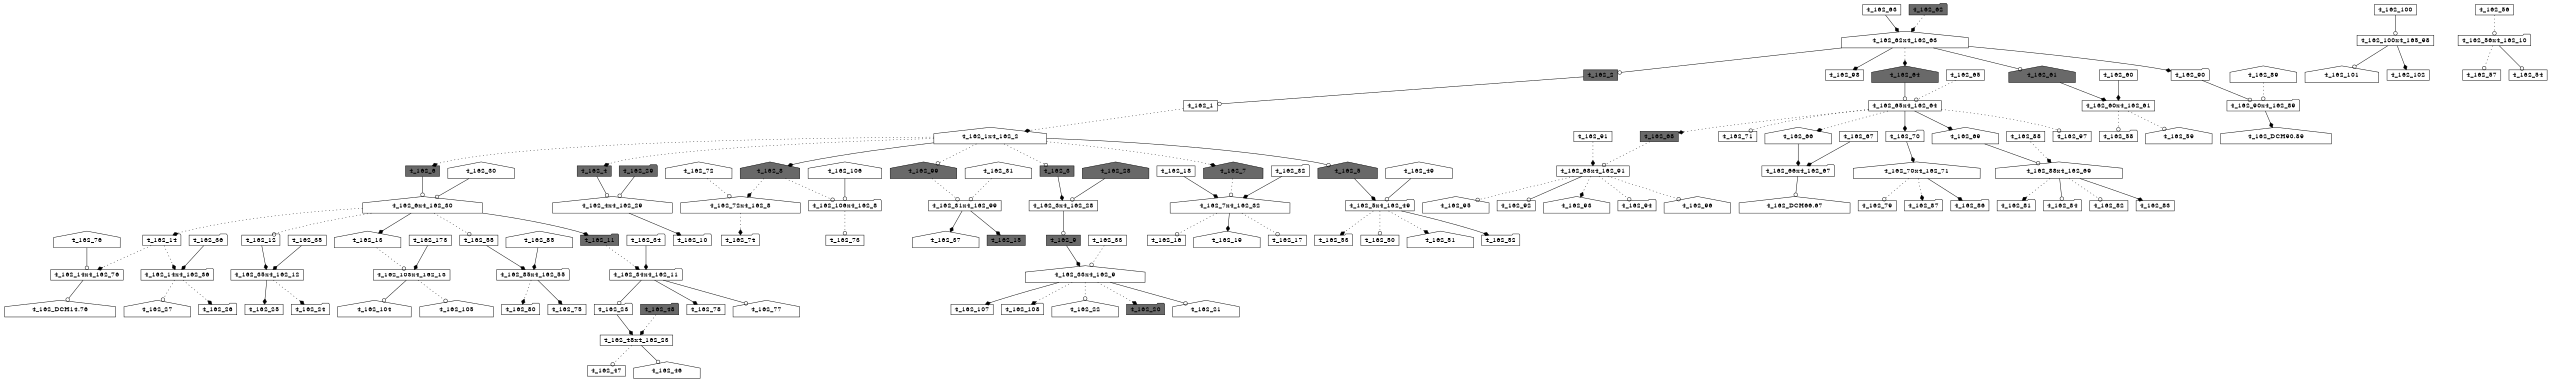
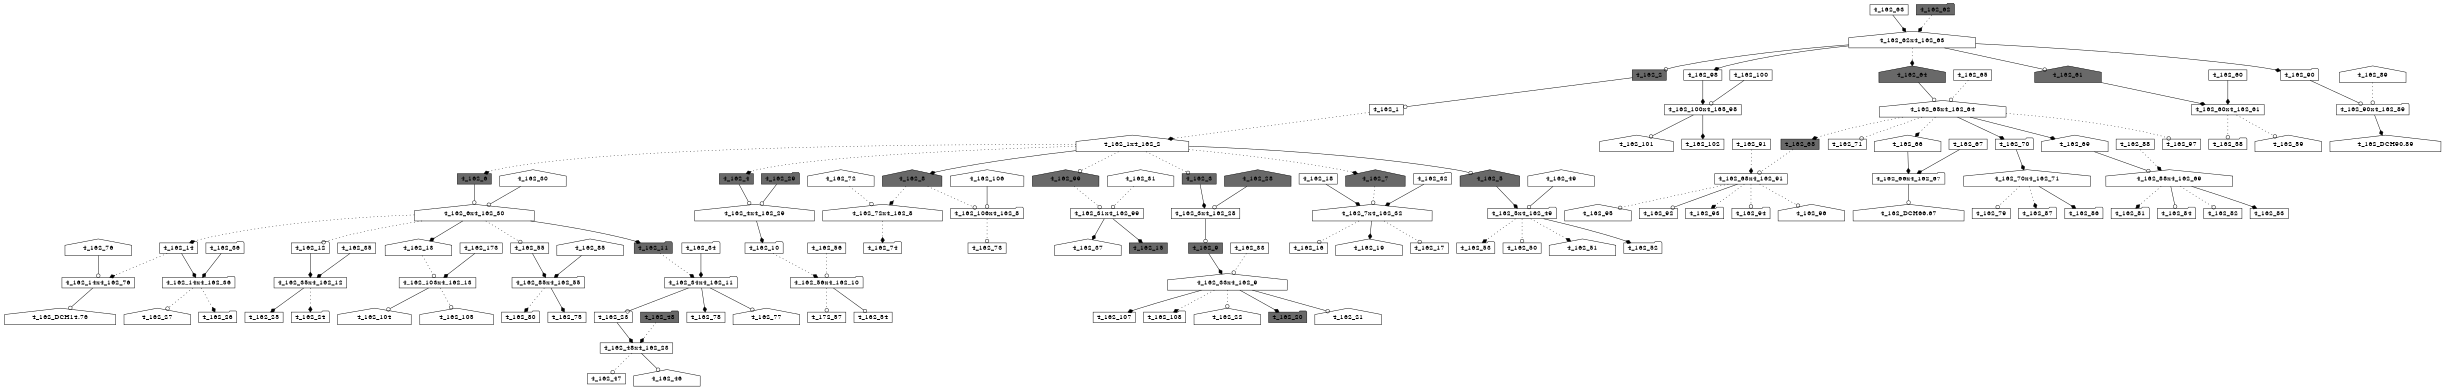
(2482, 75) -> (827, 317)
none -> (1703, 90)
(1905, 106) -> (1943, 110)
(1577, 206) -> (1705, 214)
(168, 255) -> (187, 263)
none -> (793, 264)
(1115, 292) -> (1257, 300)
